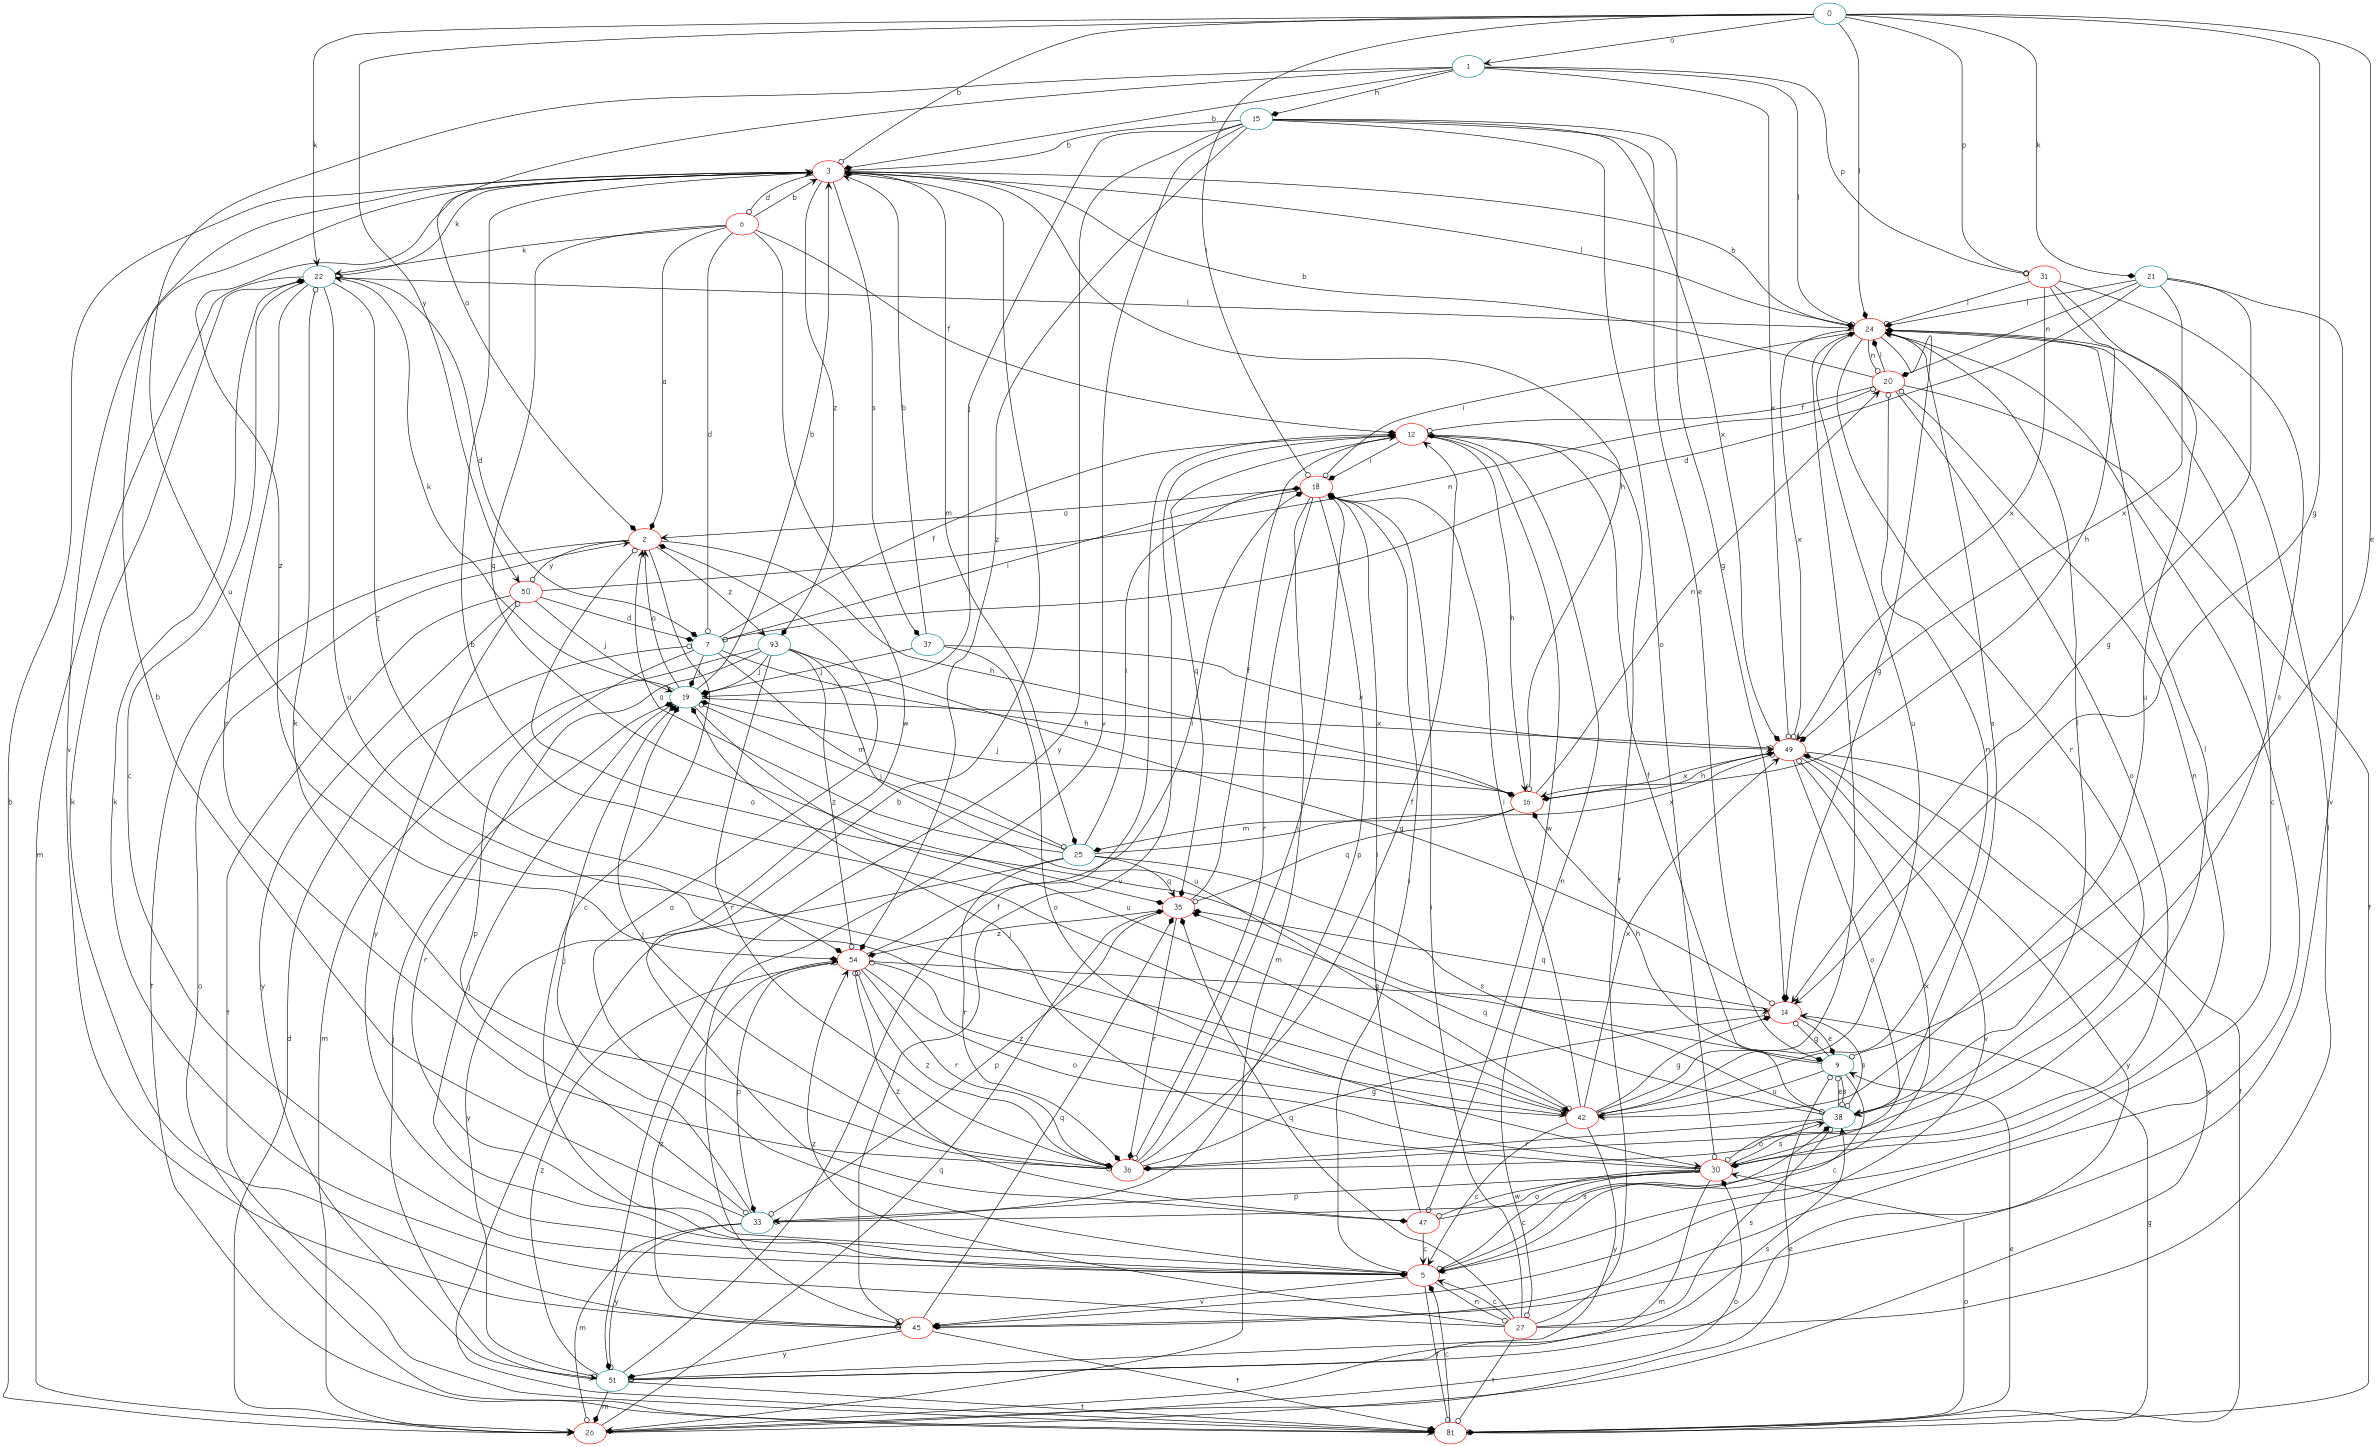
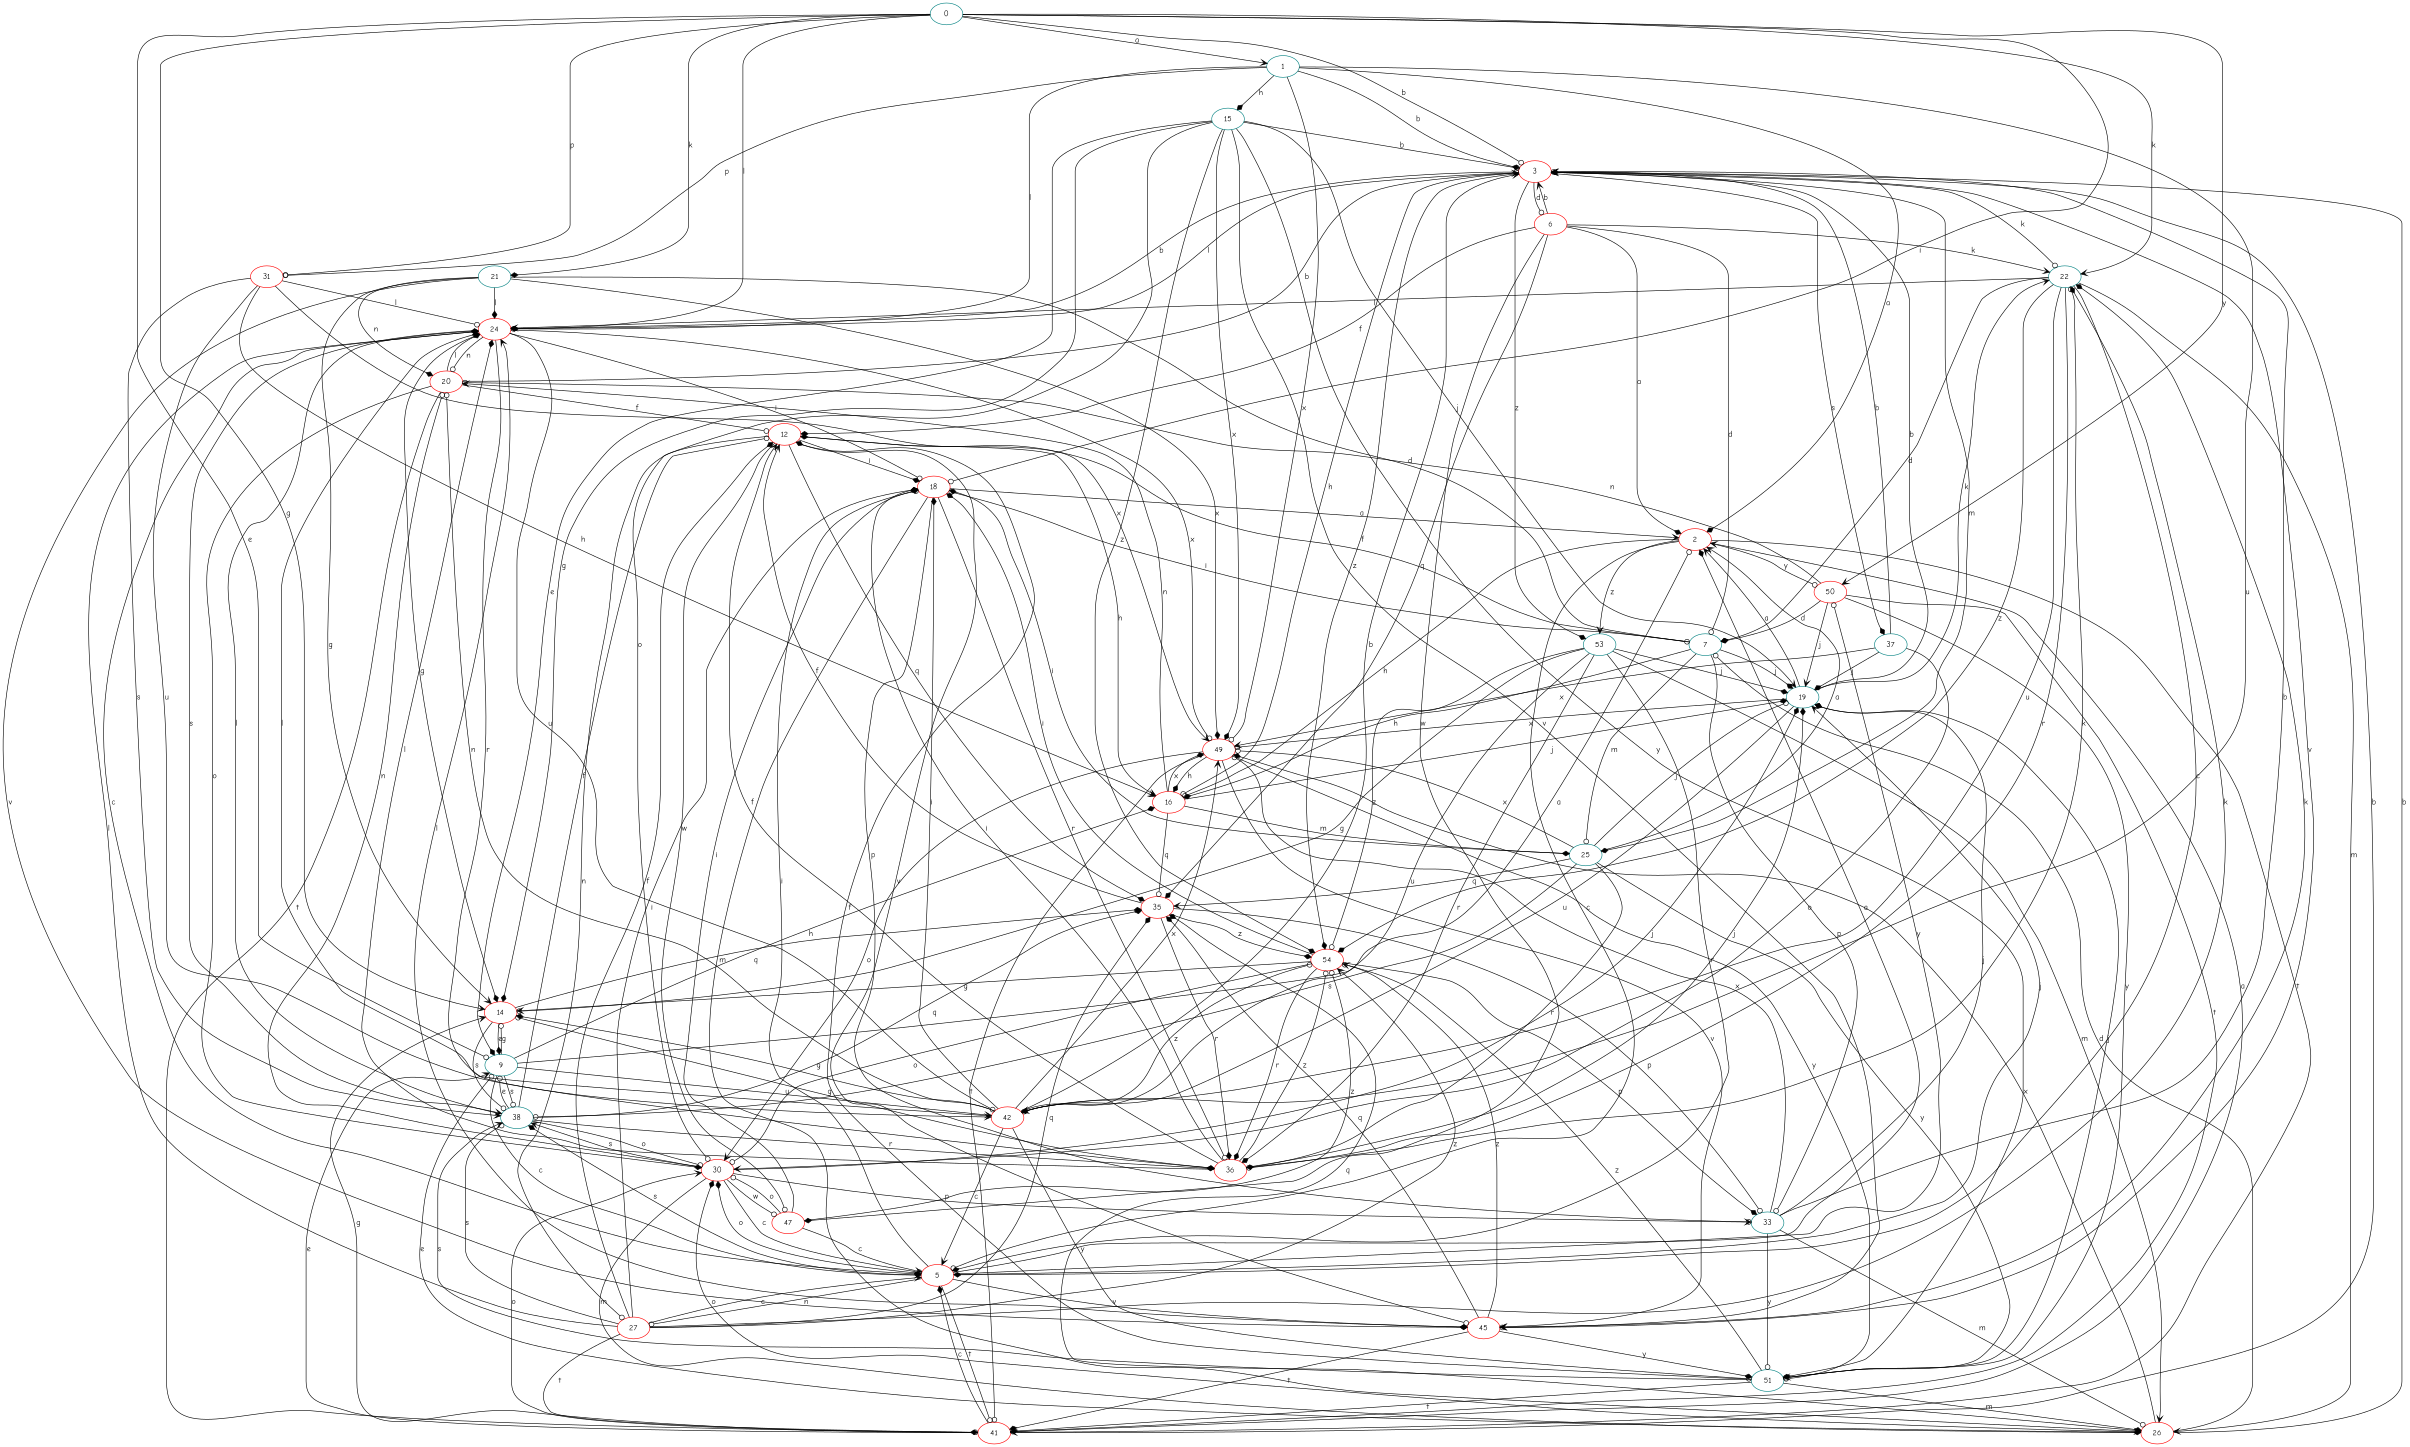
(774, 645) -> (1600, 645)
none -> (803, 1257)
(1450, 1433) -> (994, 1433)
